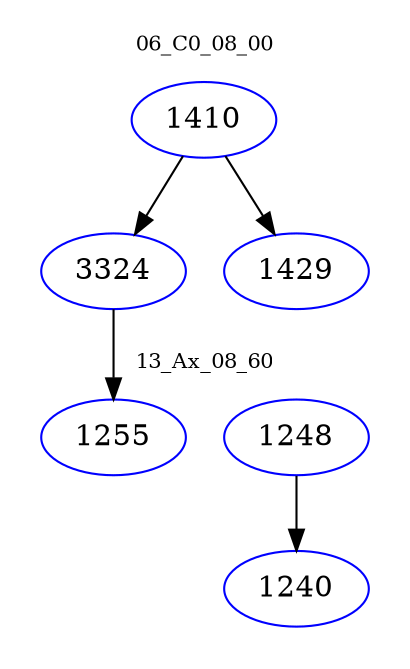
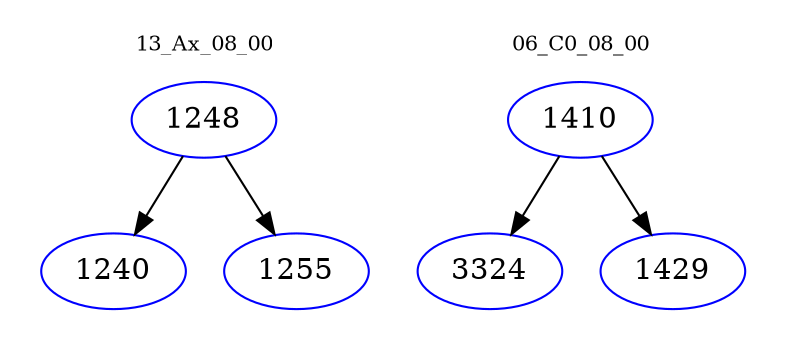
(114, 356) -> (244, 186)
(205, 363) -> (205, 45)
